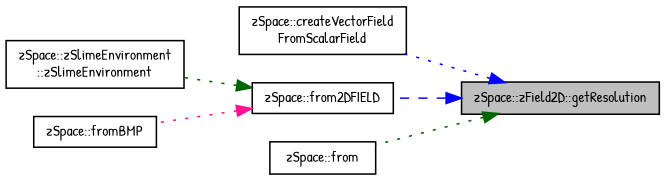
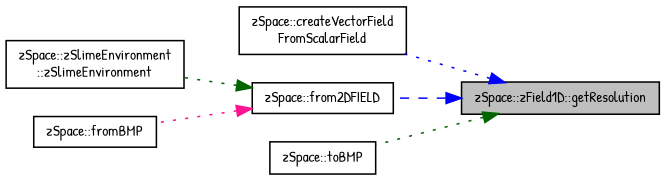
(560, 98) -> (560, 98)
(323, 158) -> (323, 158)
